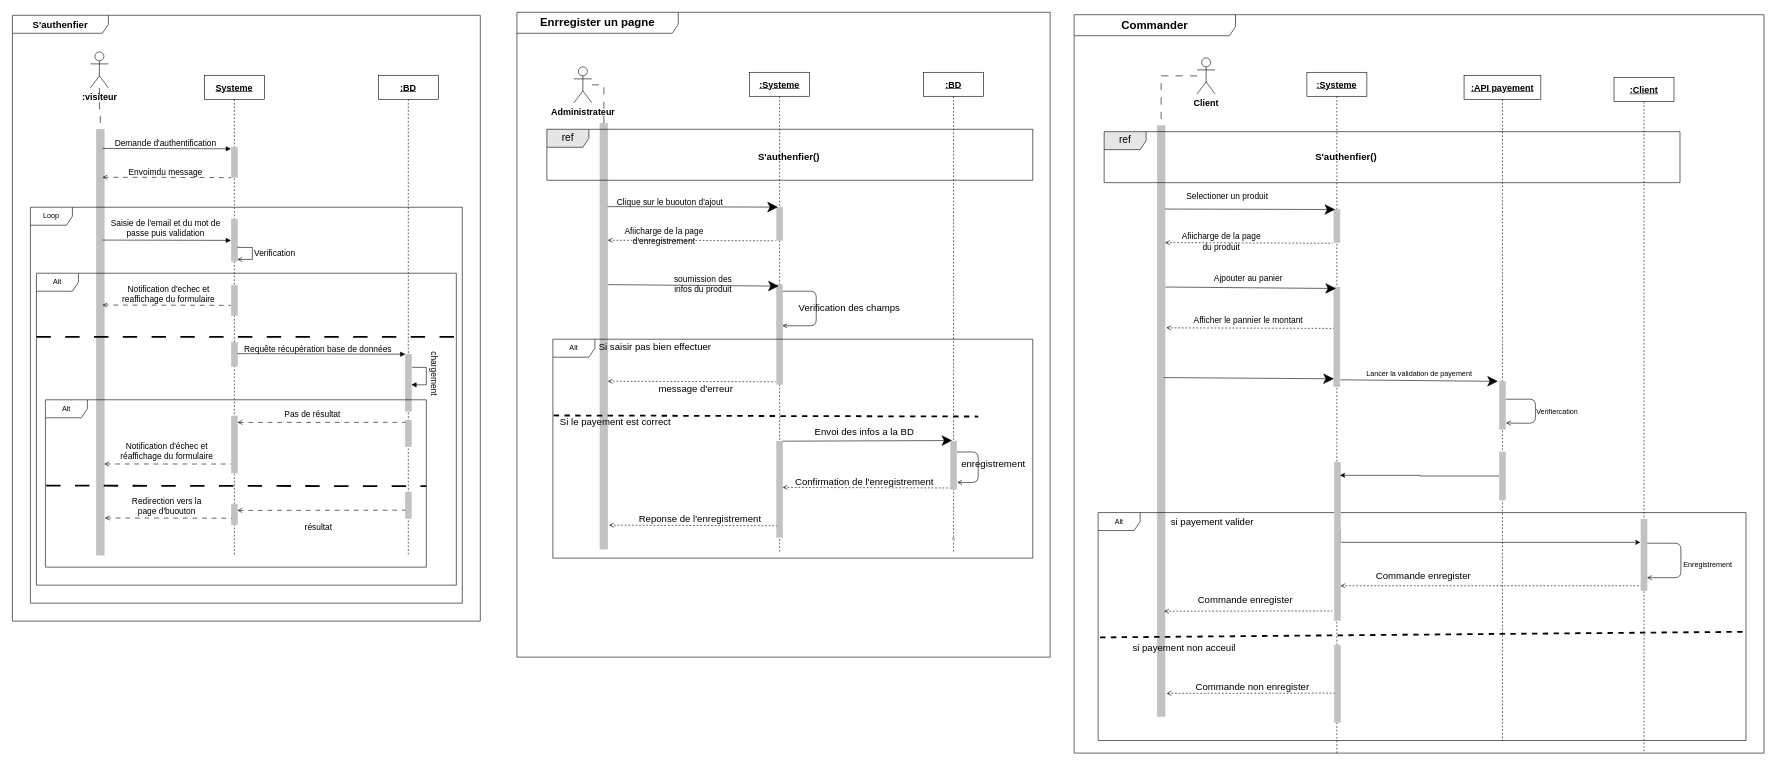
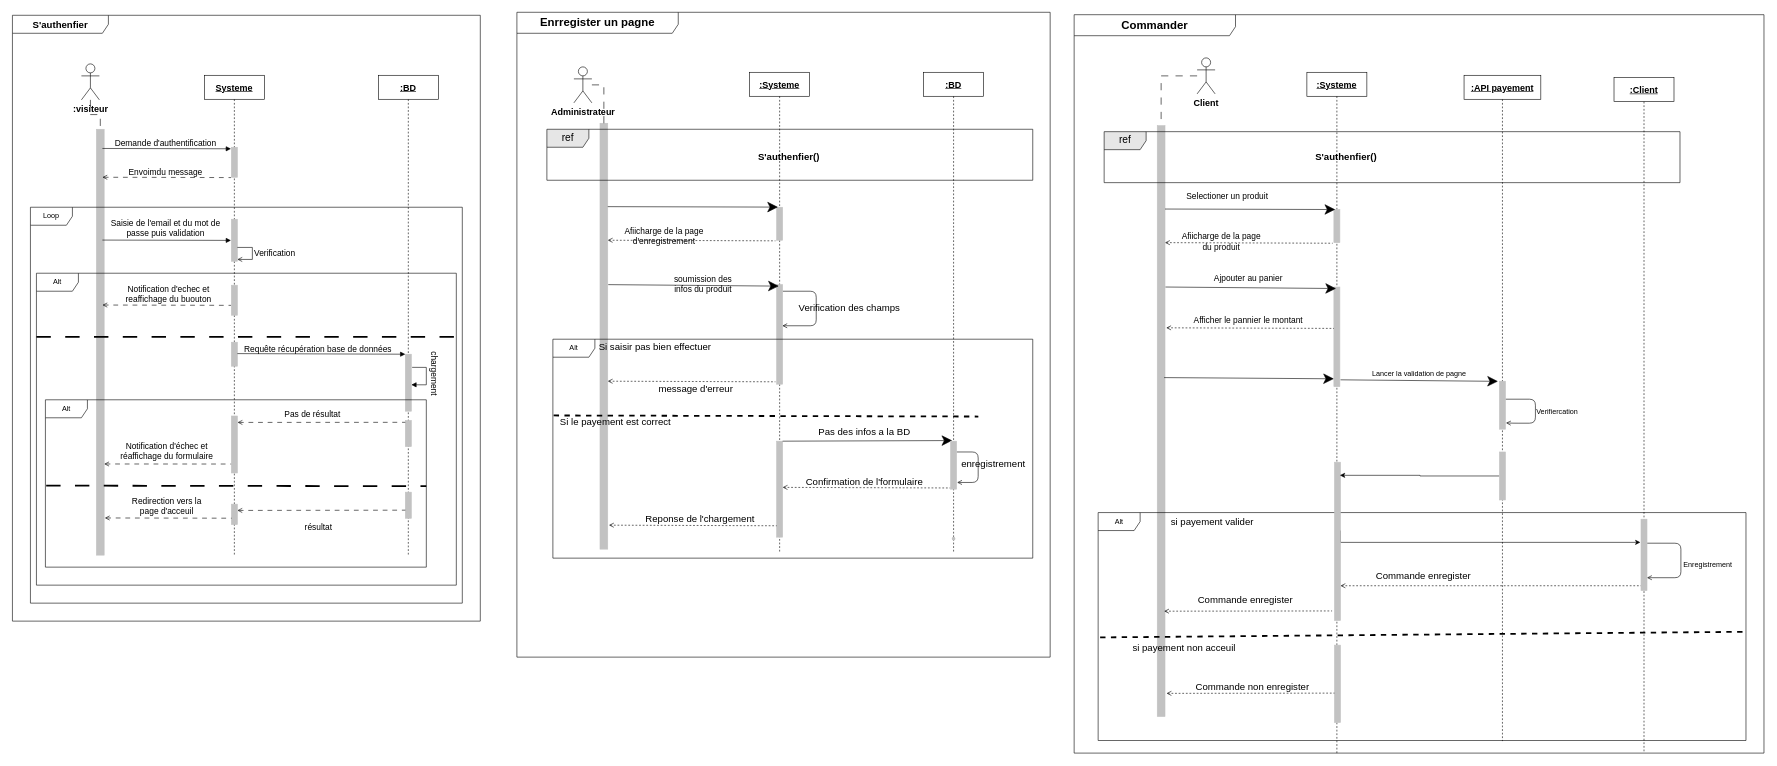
(99, 70) -> (90, 82)
(670, 202) -> none
(169, 294) -> (169, 294)
(1420, 374) -> (1420, 374)
(865, 432) -> (865, 432)
(865, 482) -> (865, 482)
(167, 506) -> (167, 506)
(700, 519) -> (700, 519)
